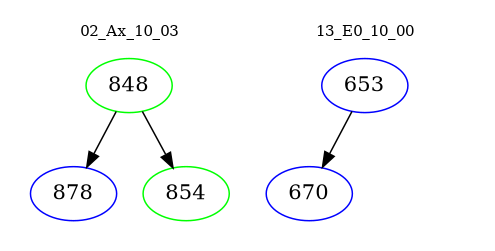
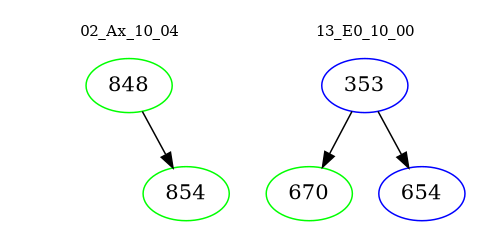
(130, 32) -> (130, 32)
(365, 86) -> (365, 86)
(74, 194) -> none
(309, 194) -> (309, 194)
none -> (422, 194)
